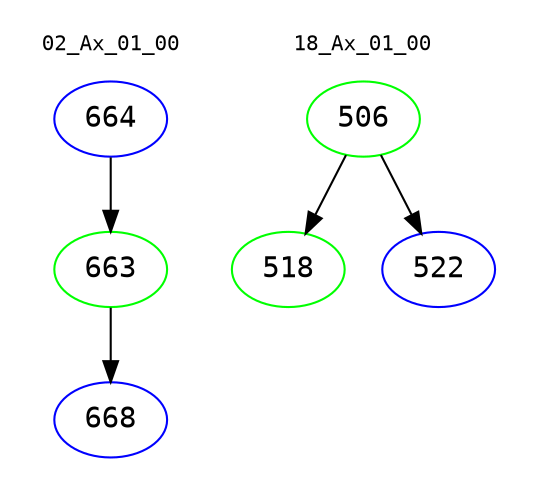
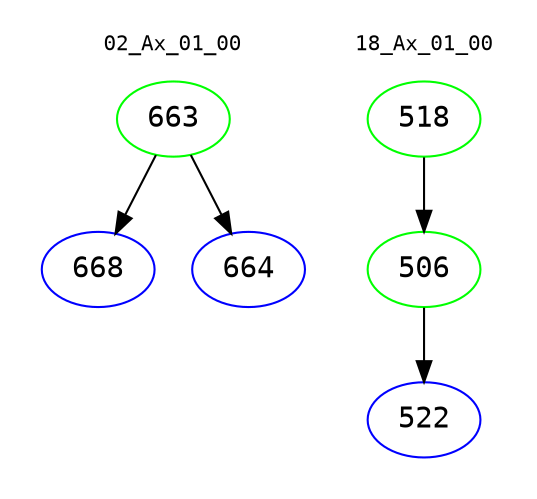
(111, 184) -> (206, 185)
(331, 185) -> (424, 184)
